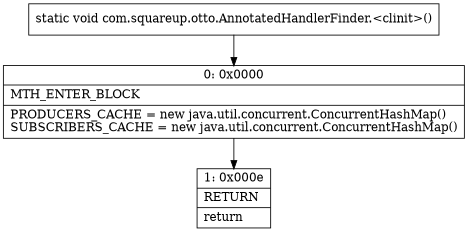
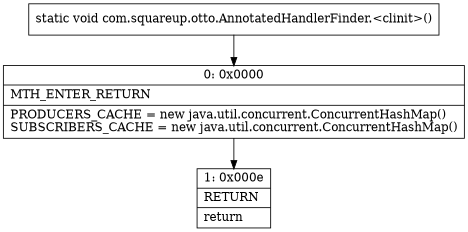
(75, 95) -> (80, 95)
